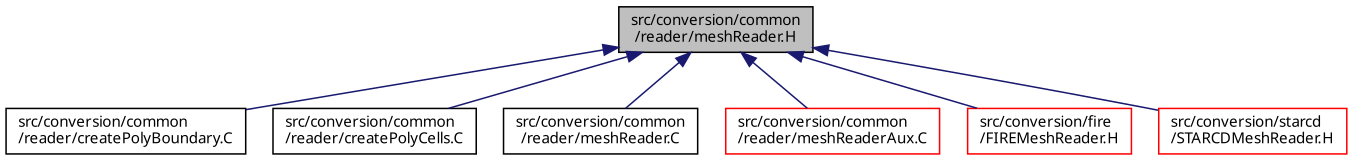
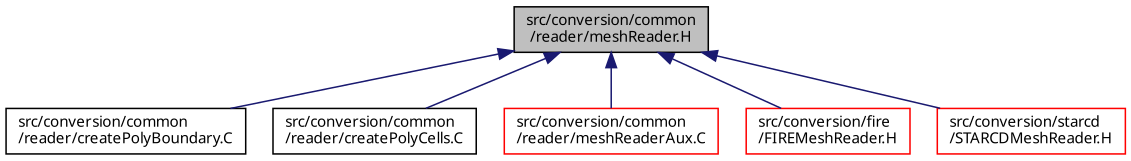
(601, 131) -> none
